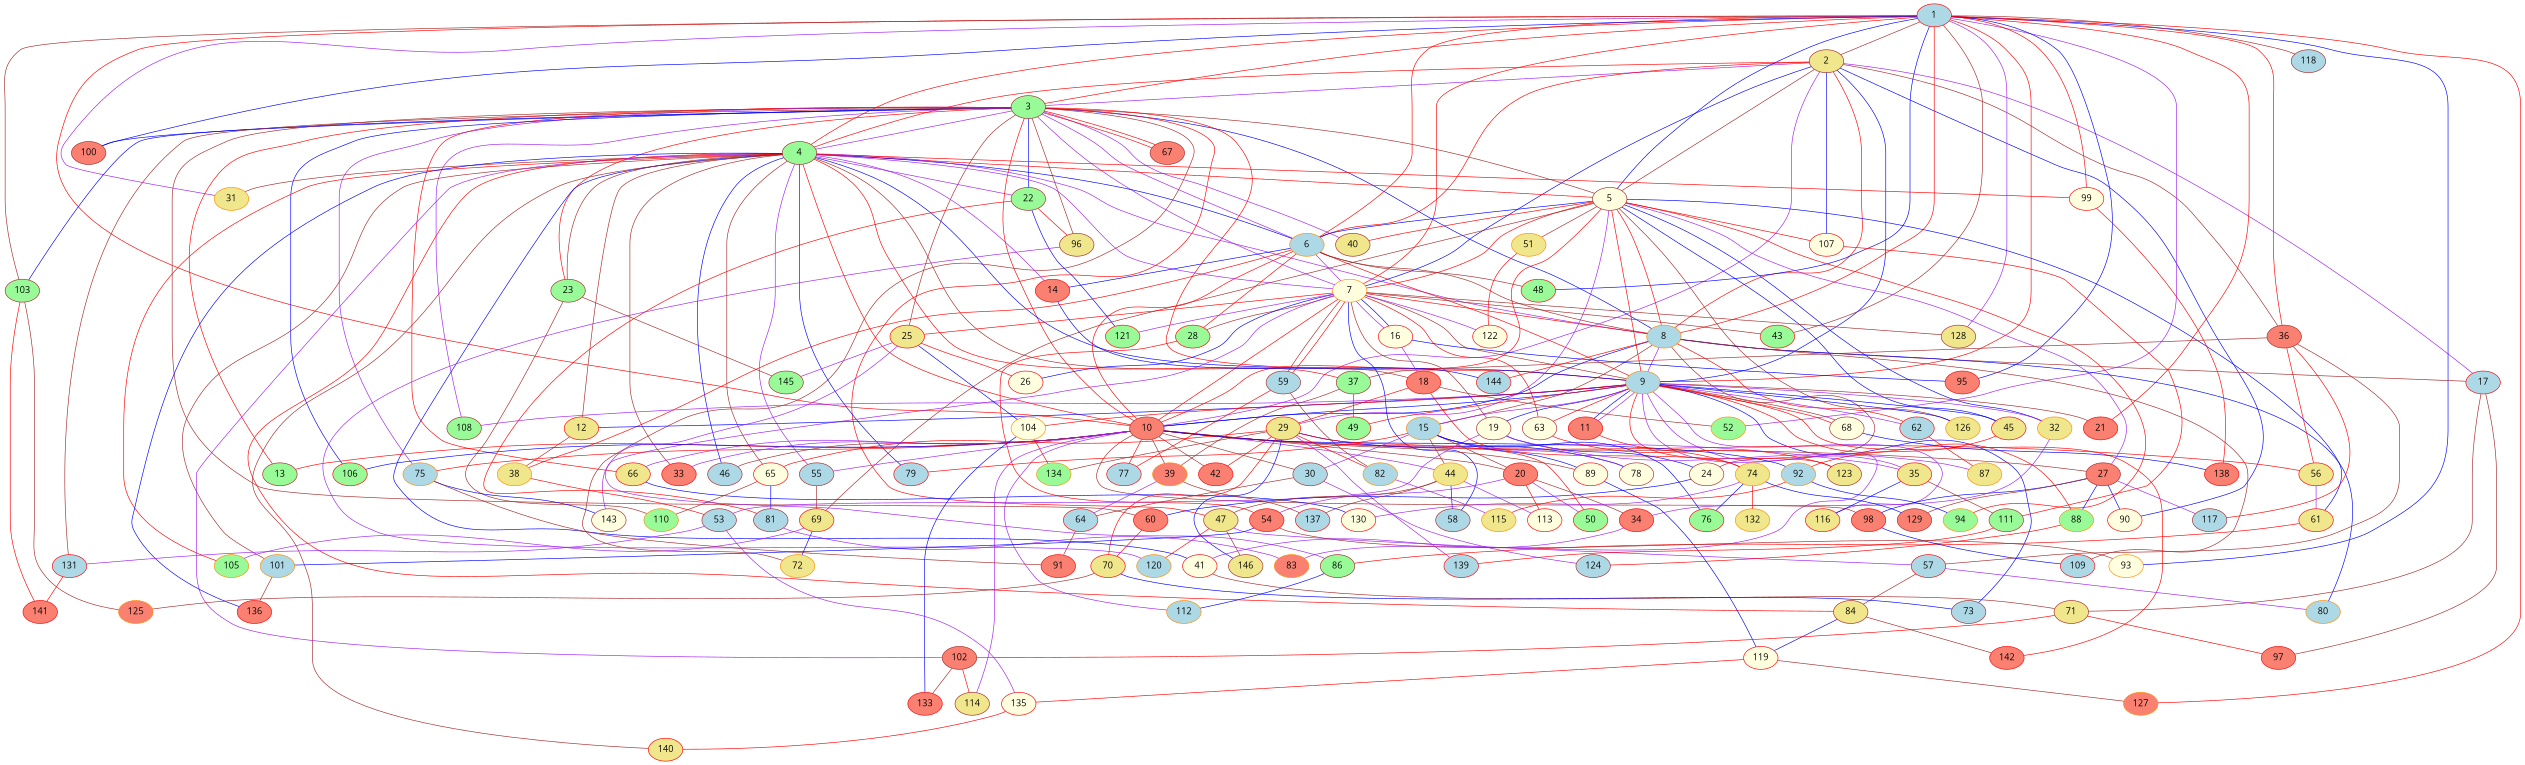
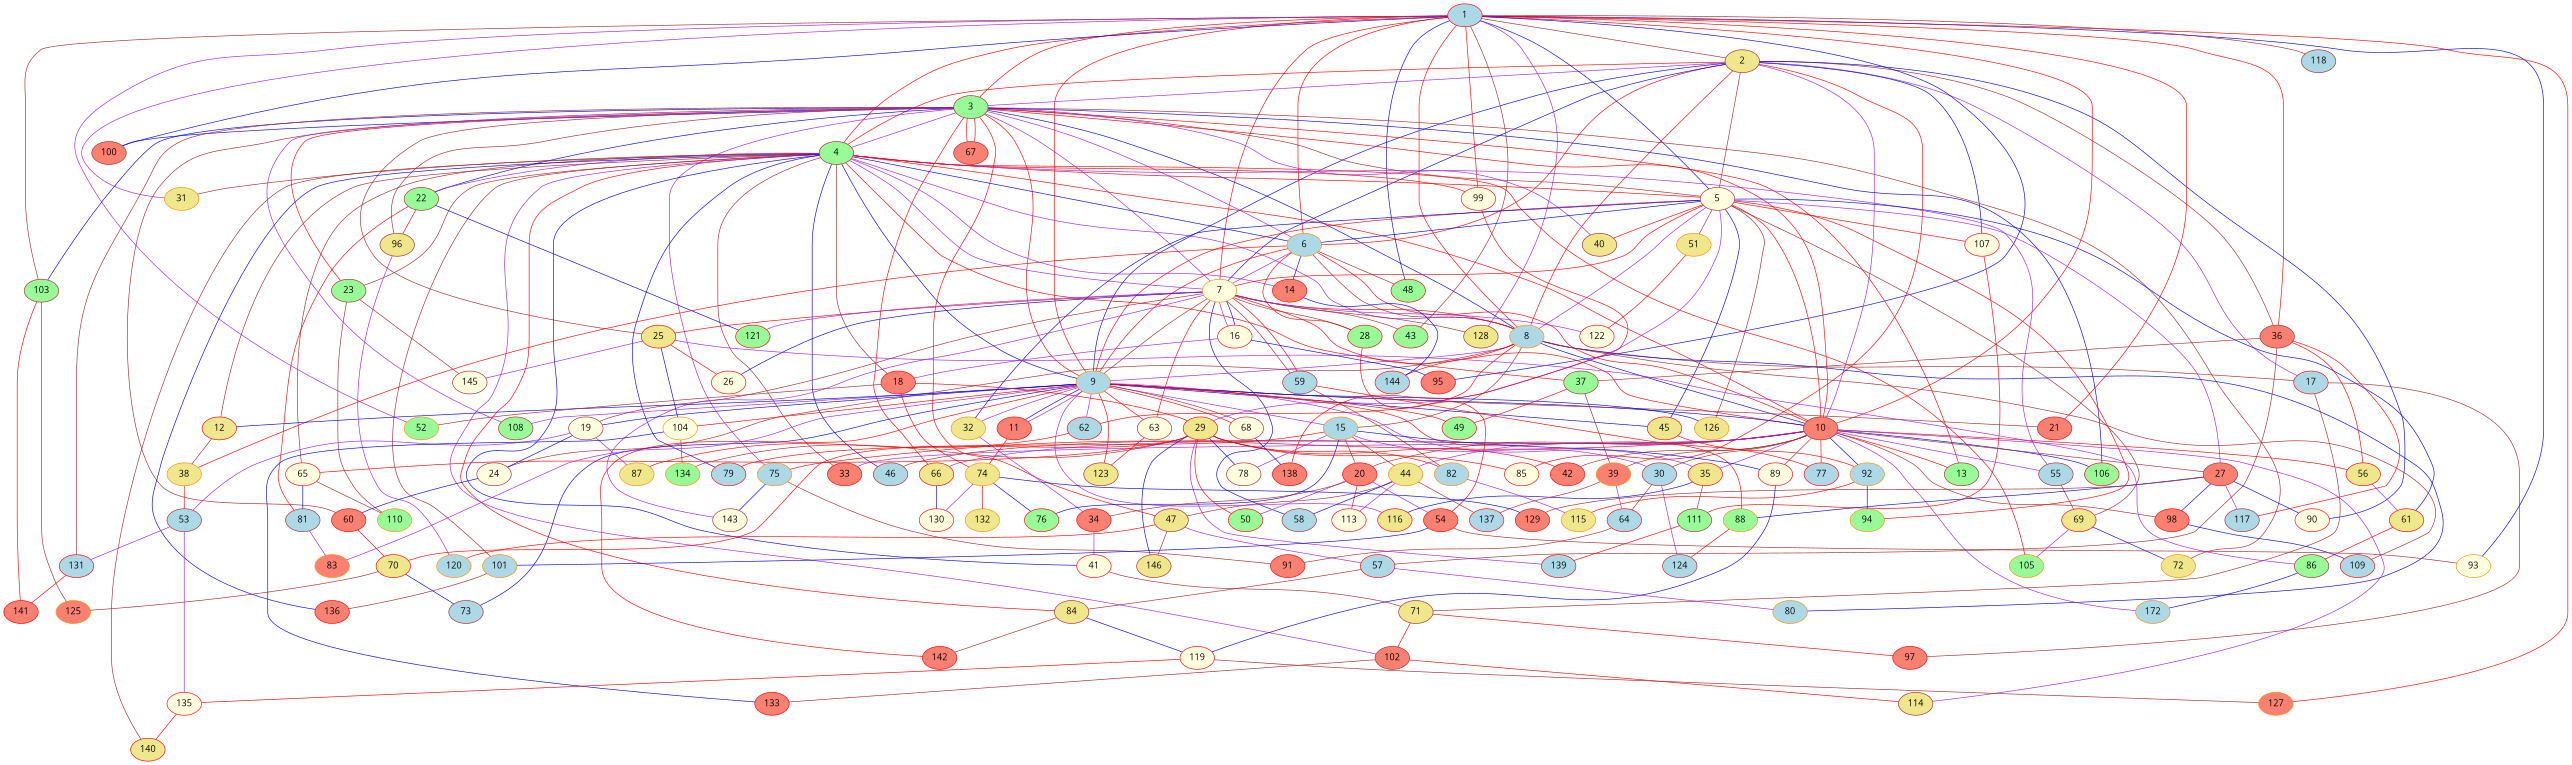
(1644, 265) -> (1625, 271)
(786, 382) -> (470, 382)
none -> (1522, 474)
(1184, 612) -> (2153, 612)
